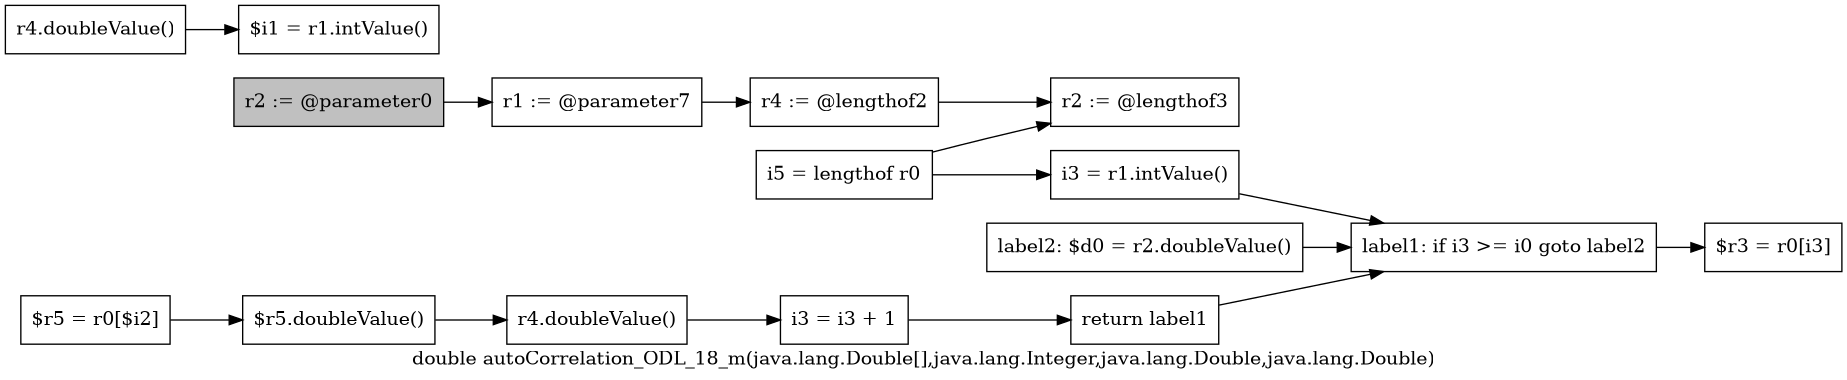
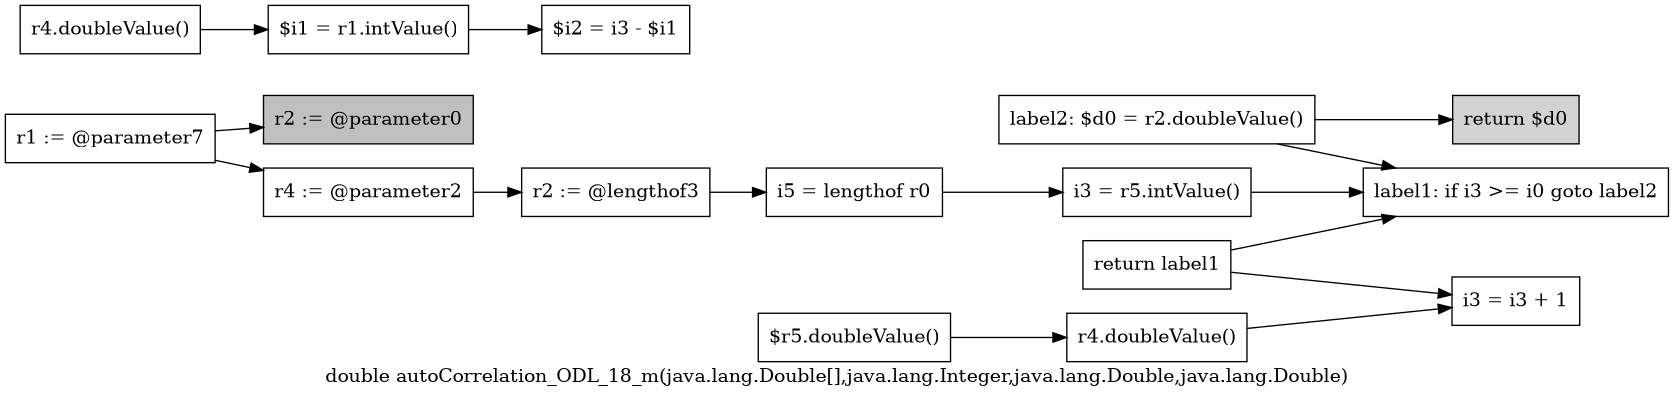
none -> (616, 30)
(461, 102) -> (232, 130)
(844, 102) -> (368, 192)
none -> (1516, 120)
(985, 139) -> (731, 192)
(1145, 175) -> (1157, 192)
(1773, 247) -> none
(95, 320) -> none
(983, 320) -> (1335, 283)
